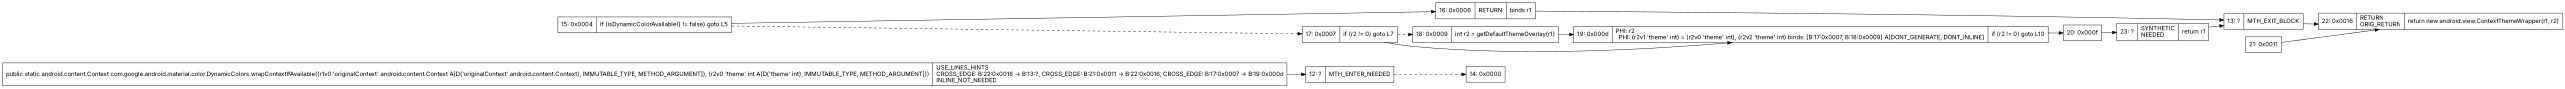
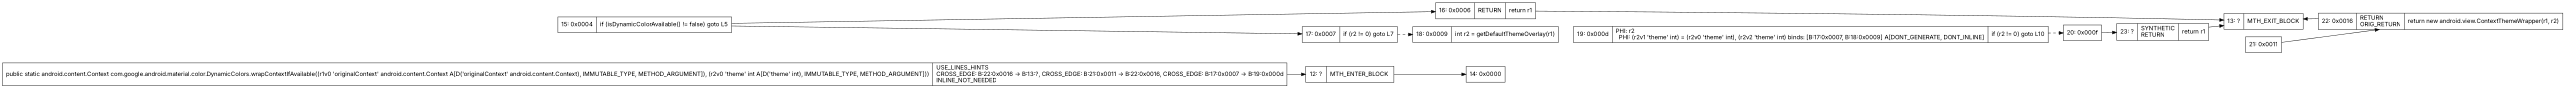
(1521, 11) -> (1521, 11)
(2309, 24) -> (2313, 19)
(1015, 30) -> (1015, 30)
(2054, 33) -> (2054, 33)
(1564, 35) -> none
(2153, 35) -> (2153, 35)
(1556, 51) -> none
(1360, 74) -> (1359, 74)
(1428, 74) -> (1428, 74)
